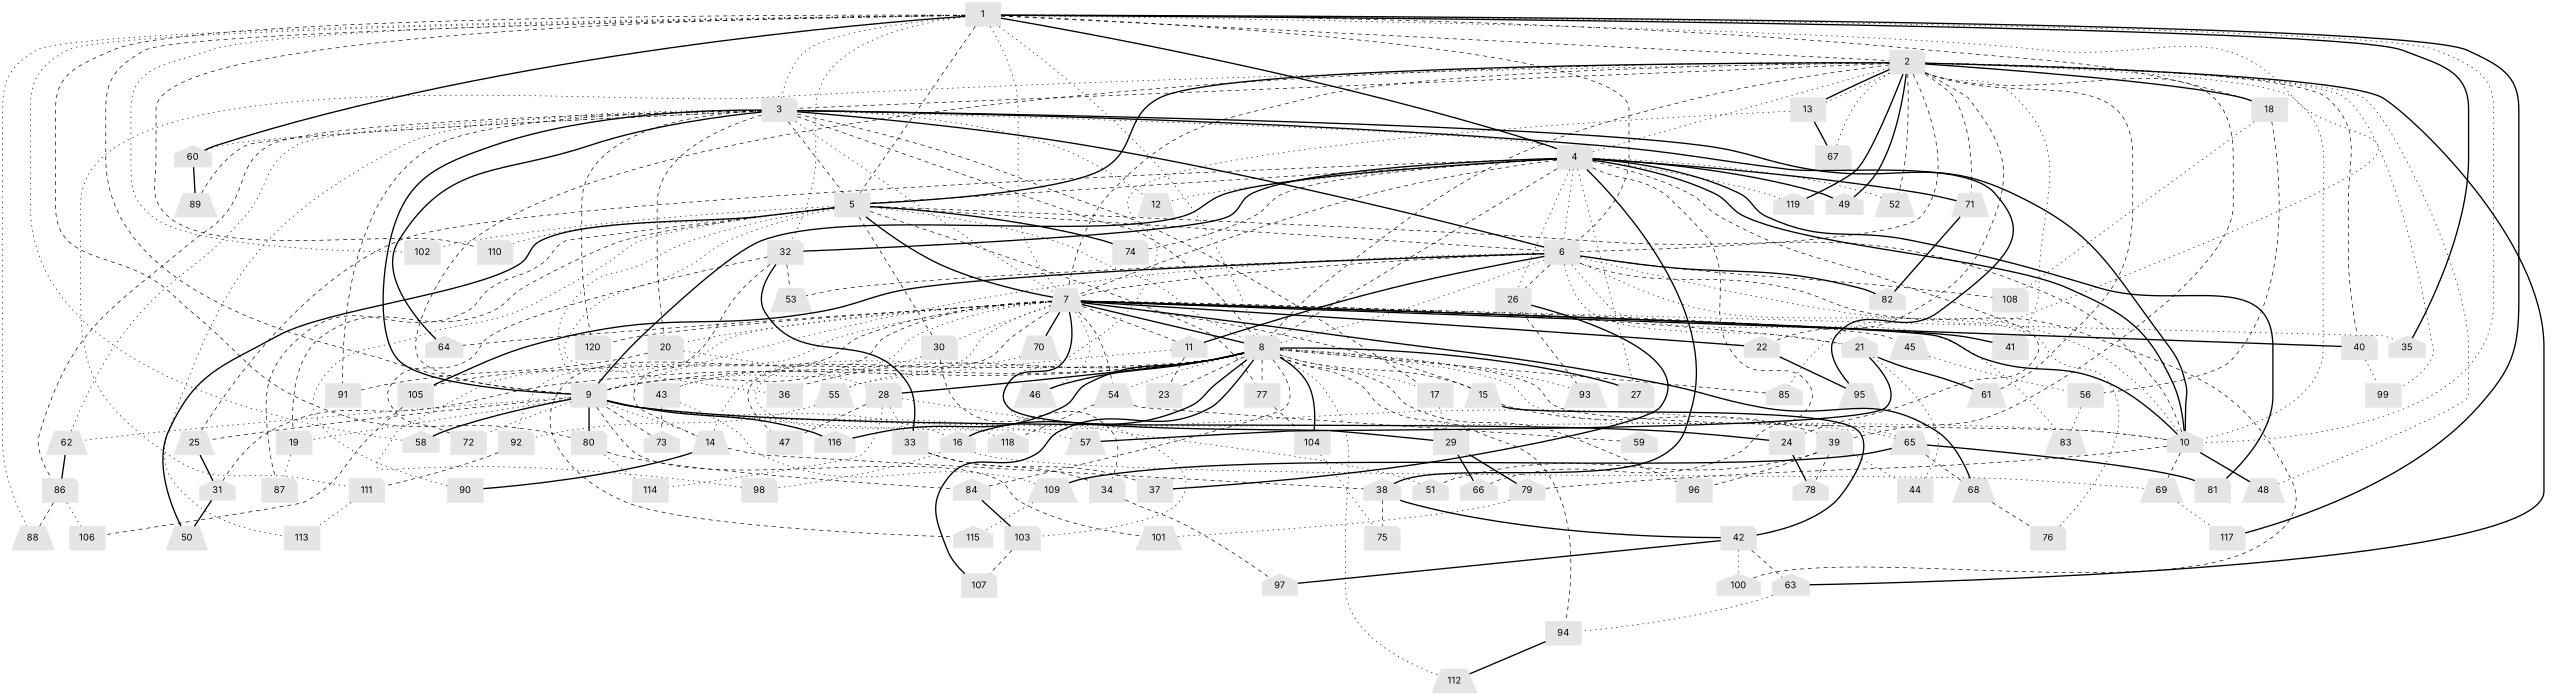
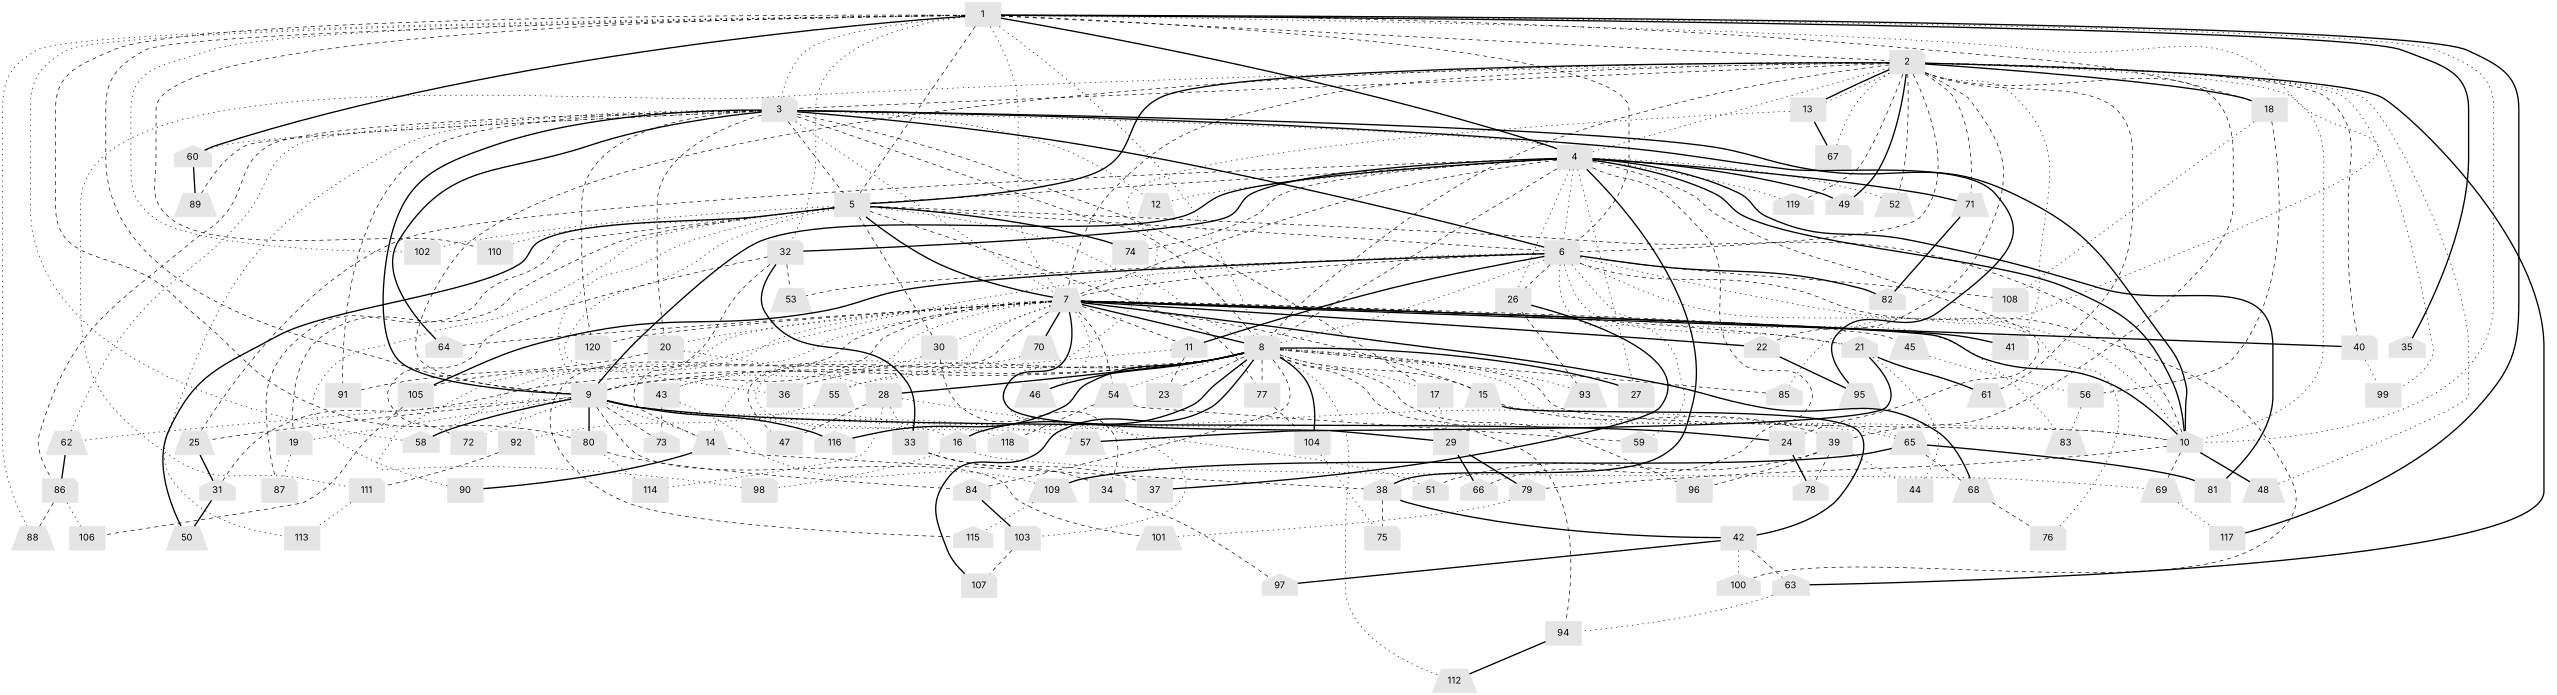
(1870, 149) -> (1870, 149)
(1739, 319) -> (781, 338)
none -> (1669, 346)
